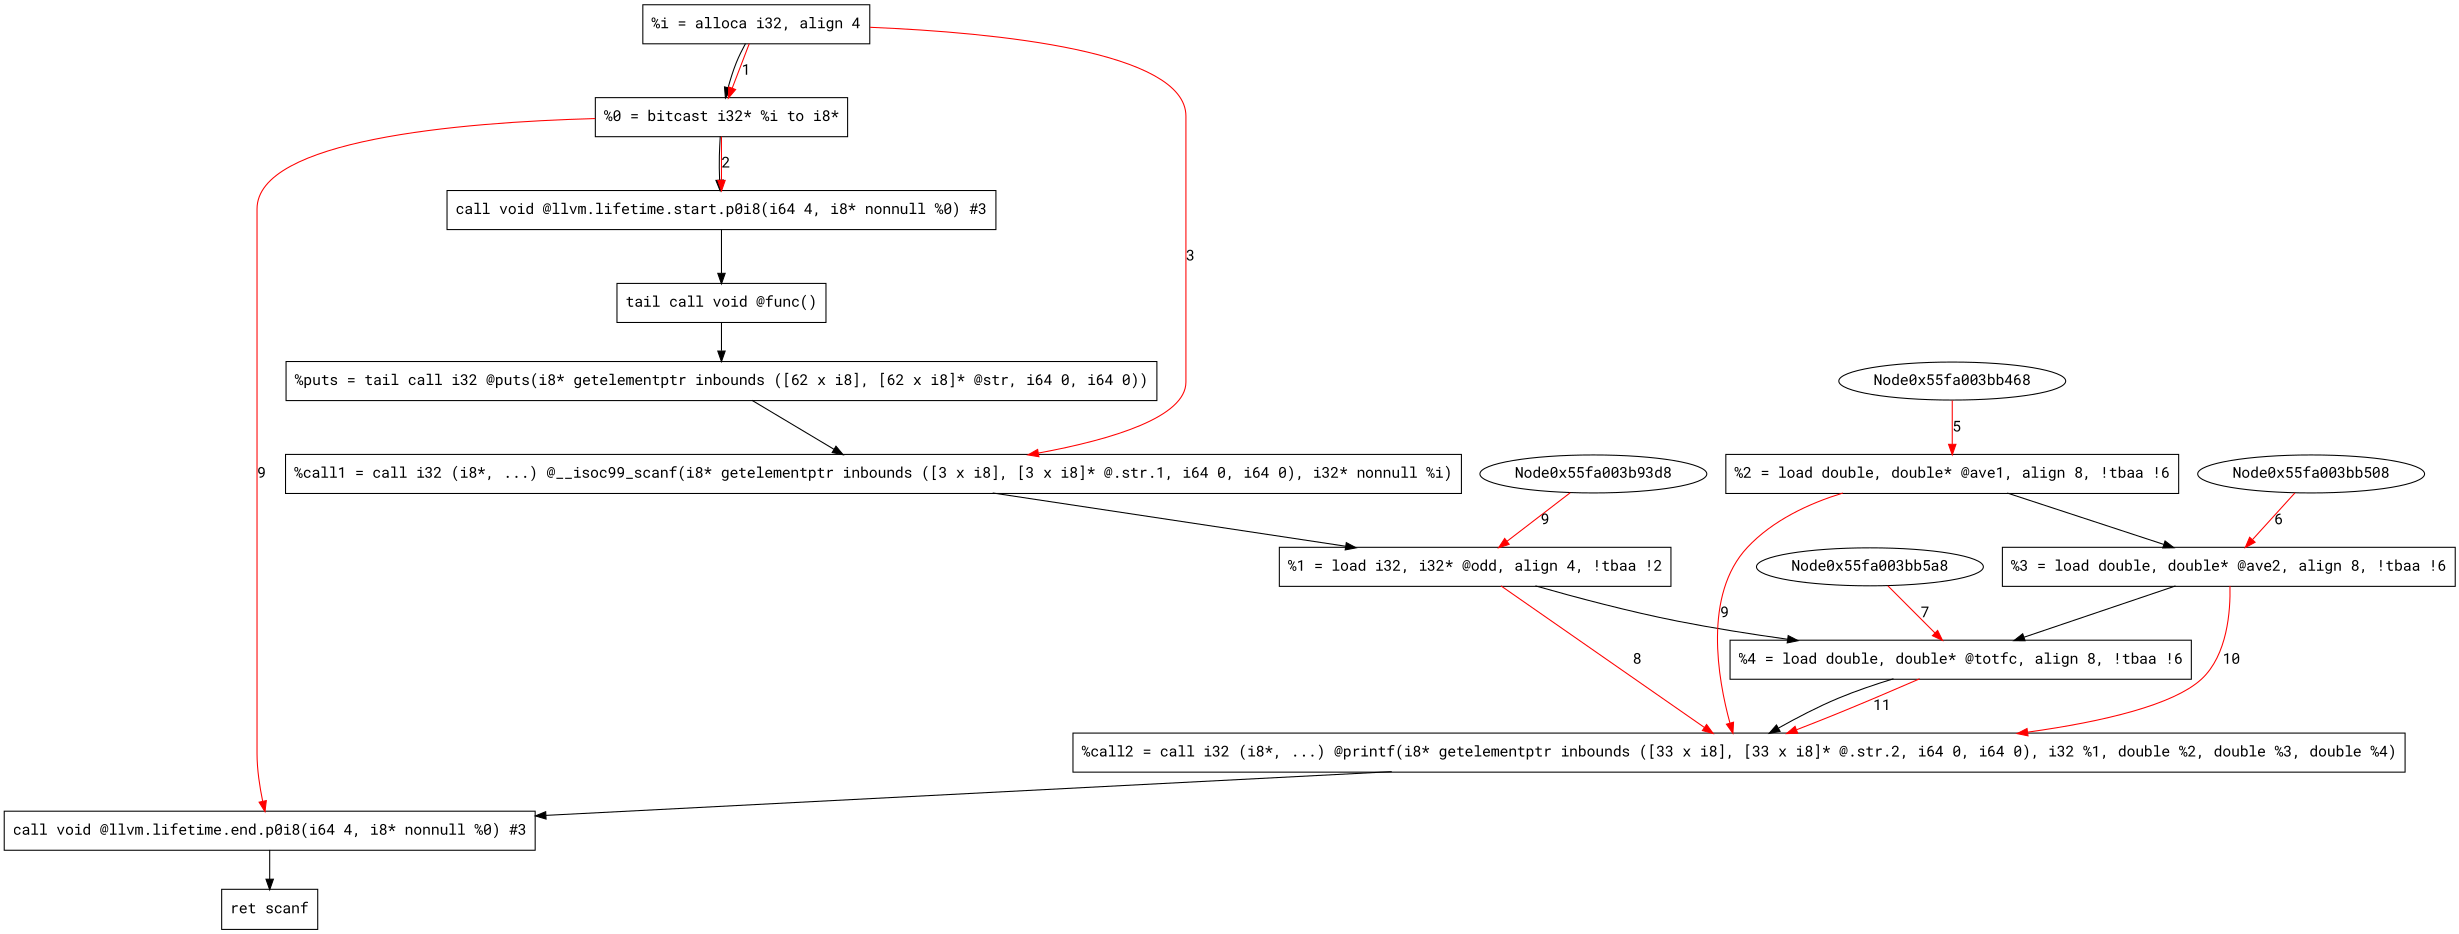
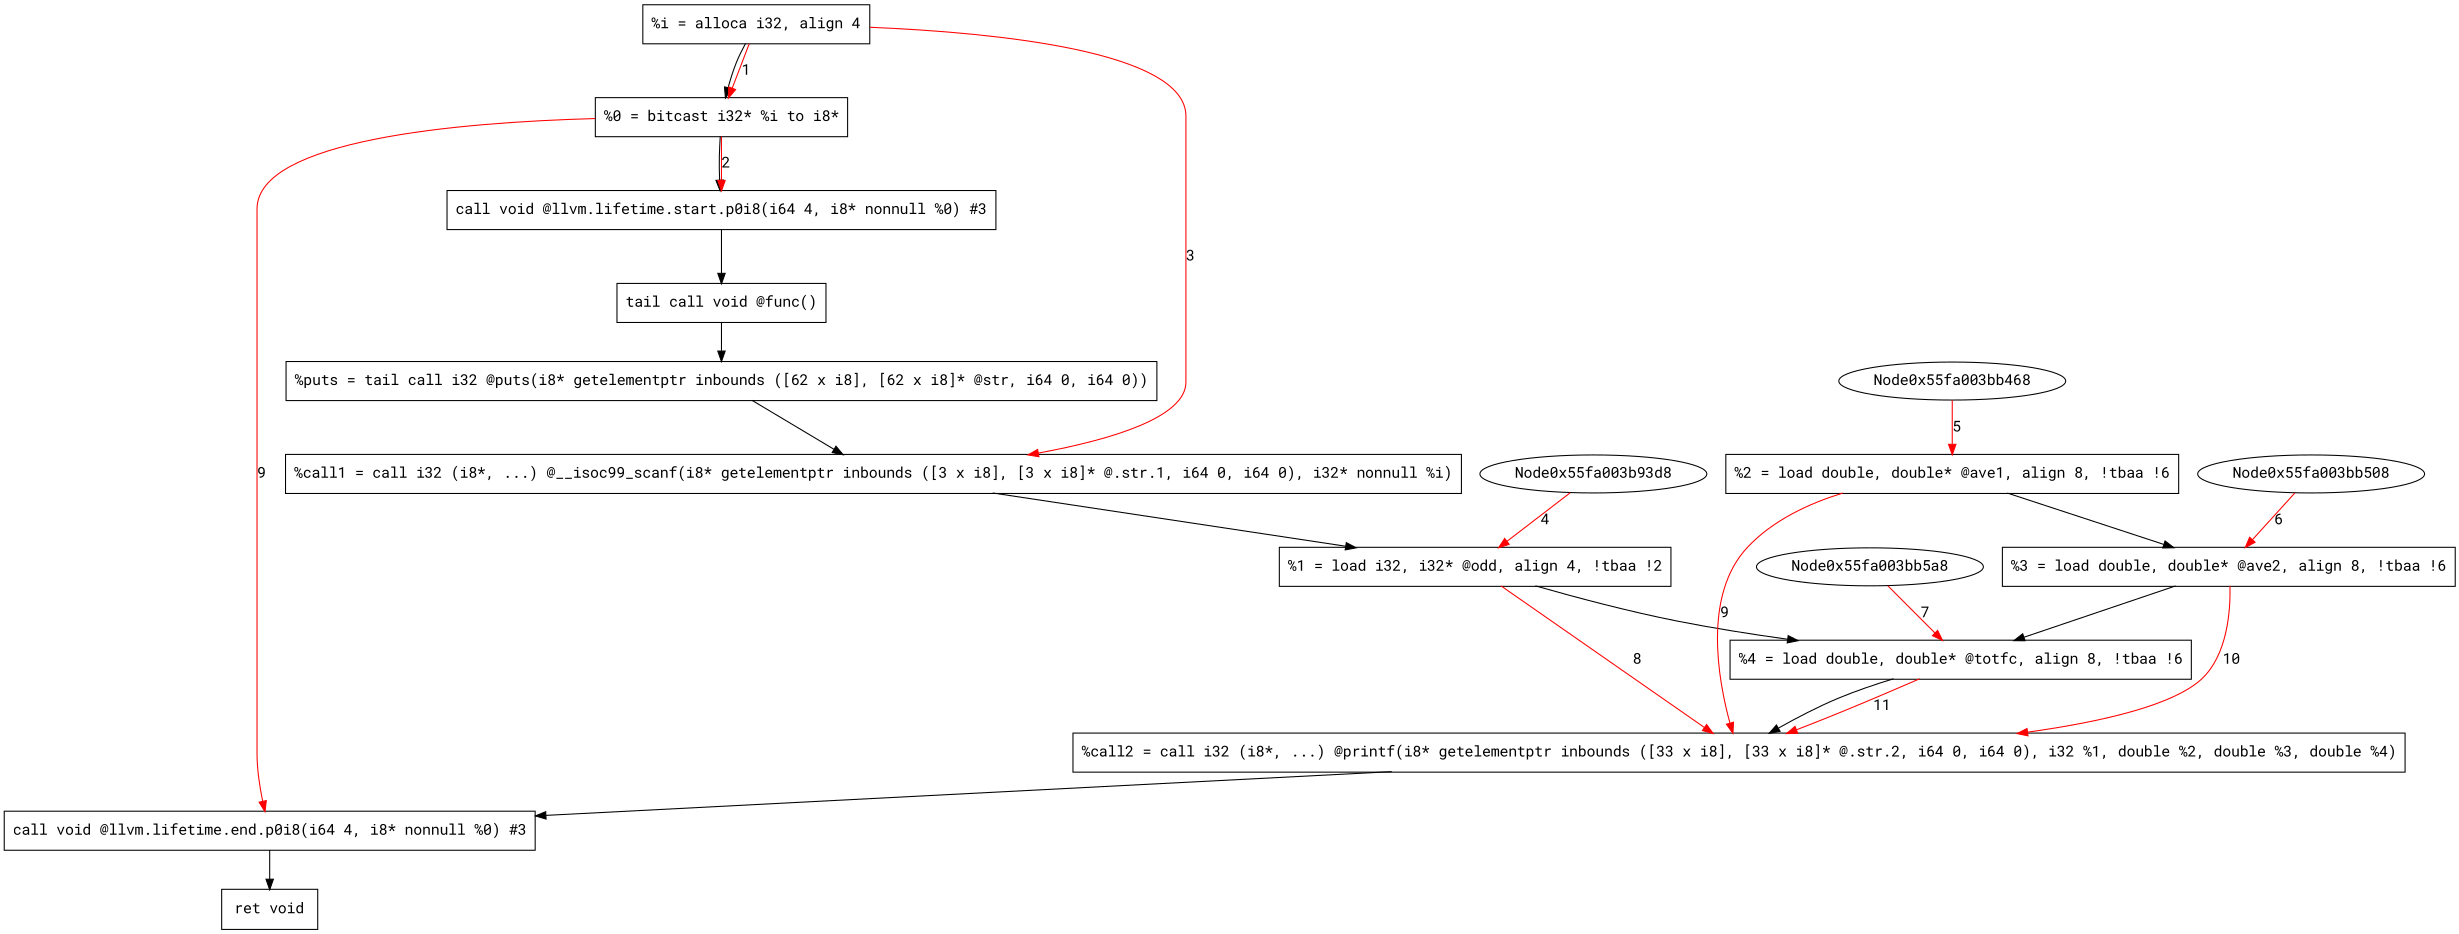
(1545, 520) -> (1545, 520)
(270, 909) -> (270, 909)
